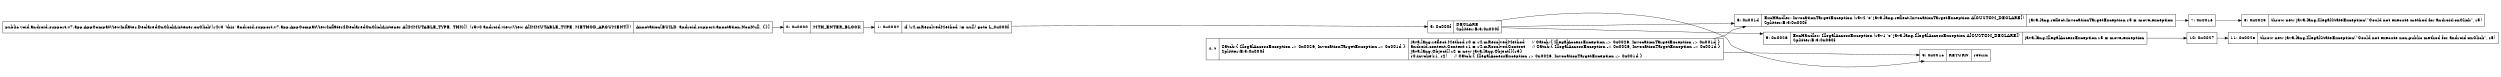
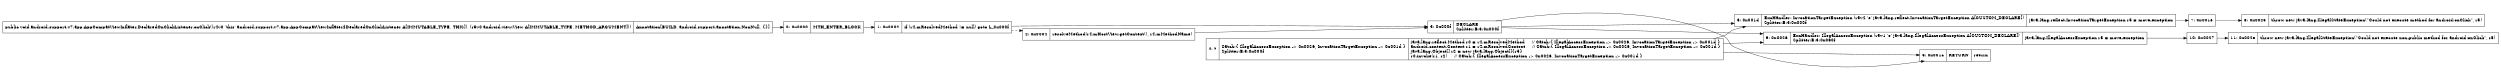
none -> (1109, 34)
none -> (1742, 43)
